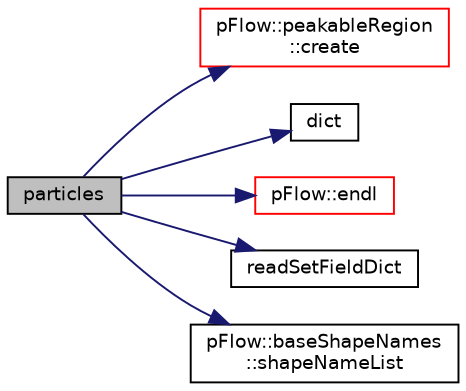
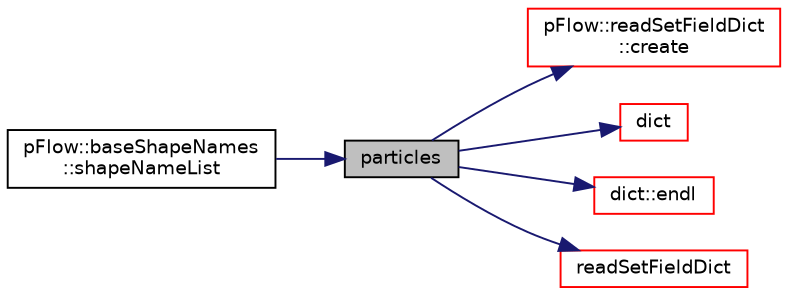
(325, 38) -> (654, 38)
(325, 122) -> (654, 122)
(325, 196) -> (654, 196)
(325, 269) -> (654, 269)
(143, 271) -> (301, 159)
